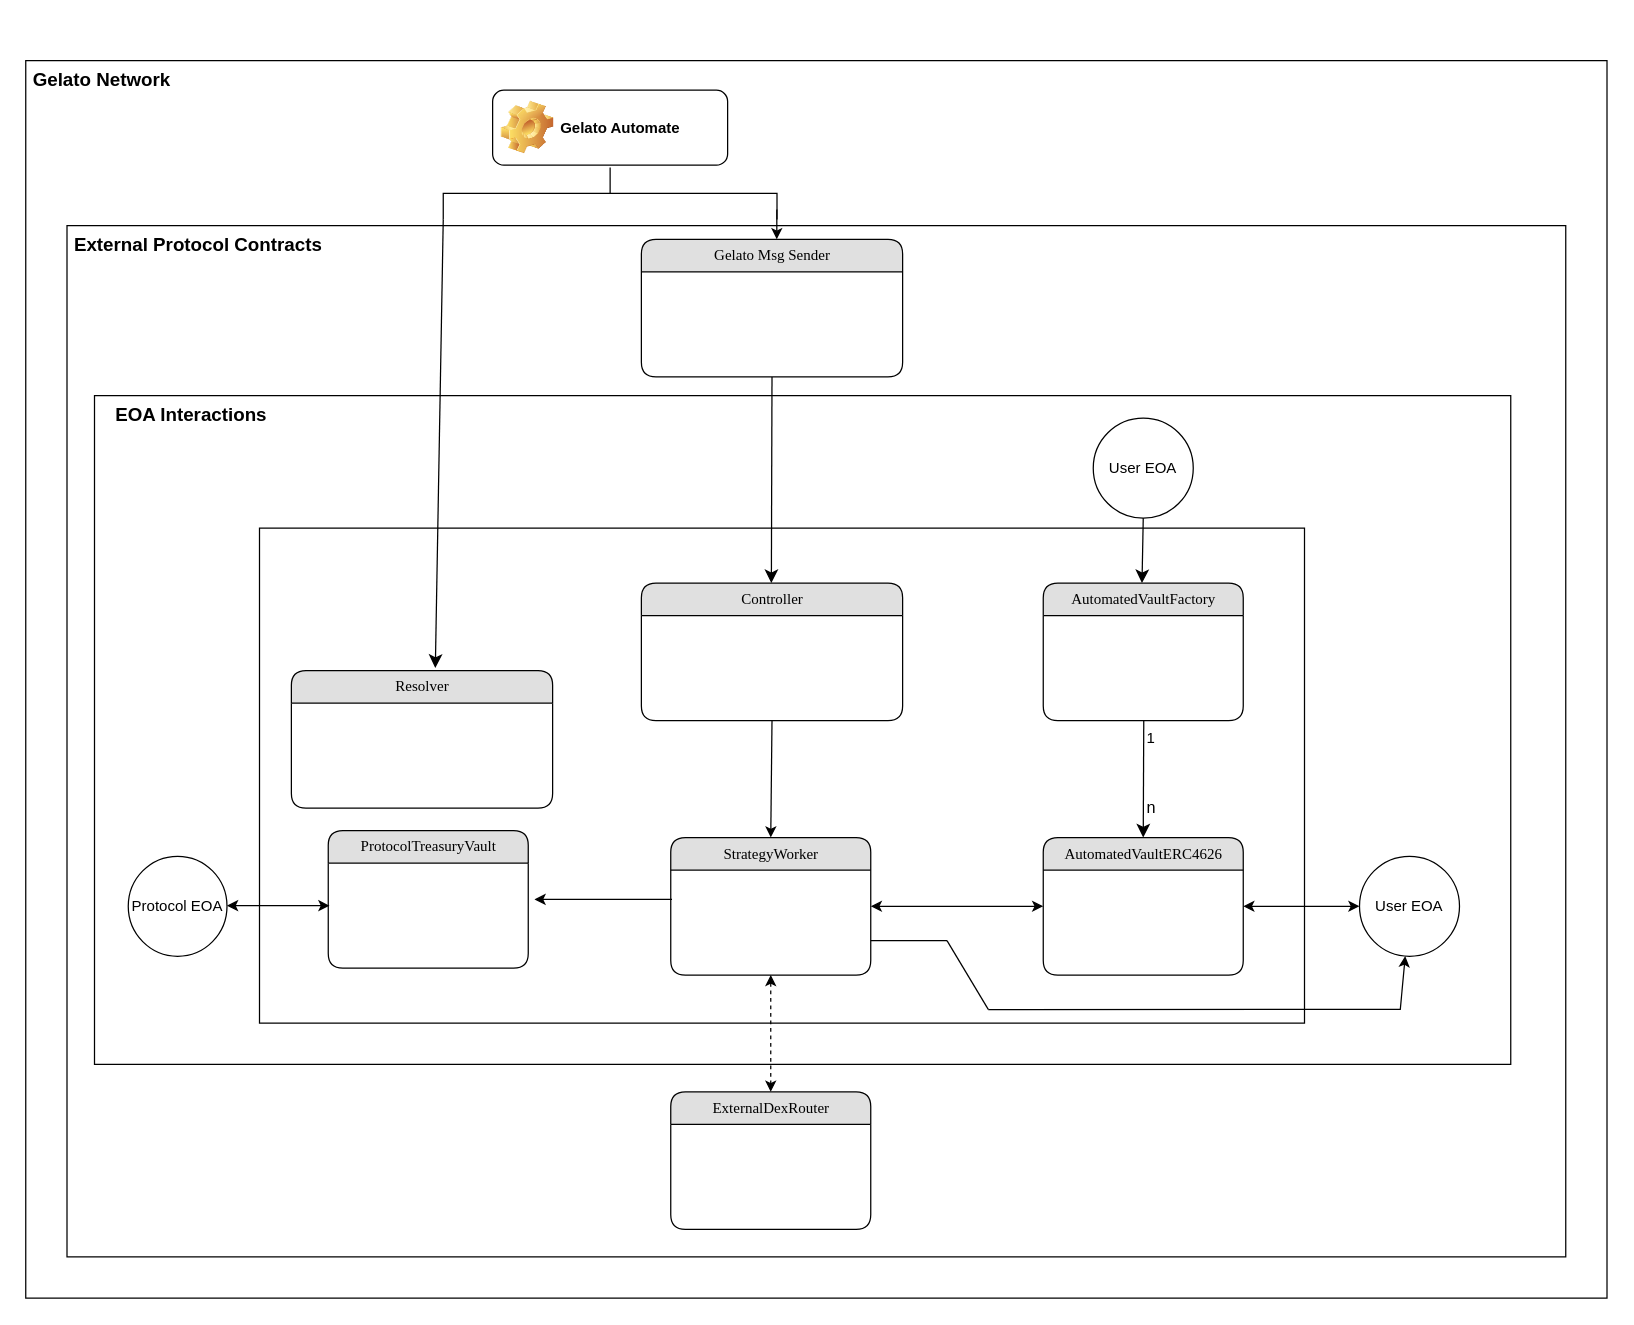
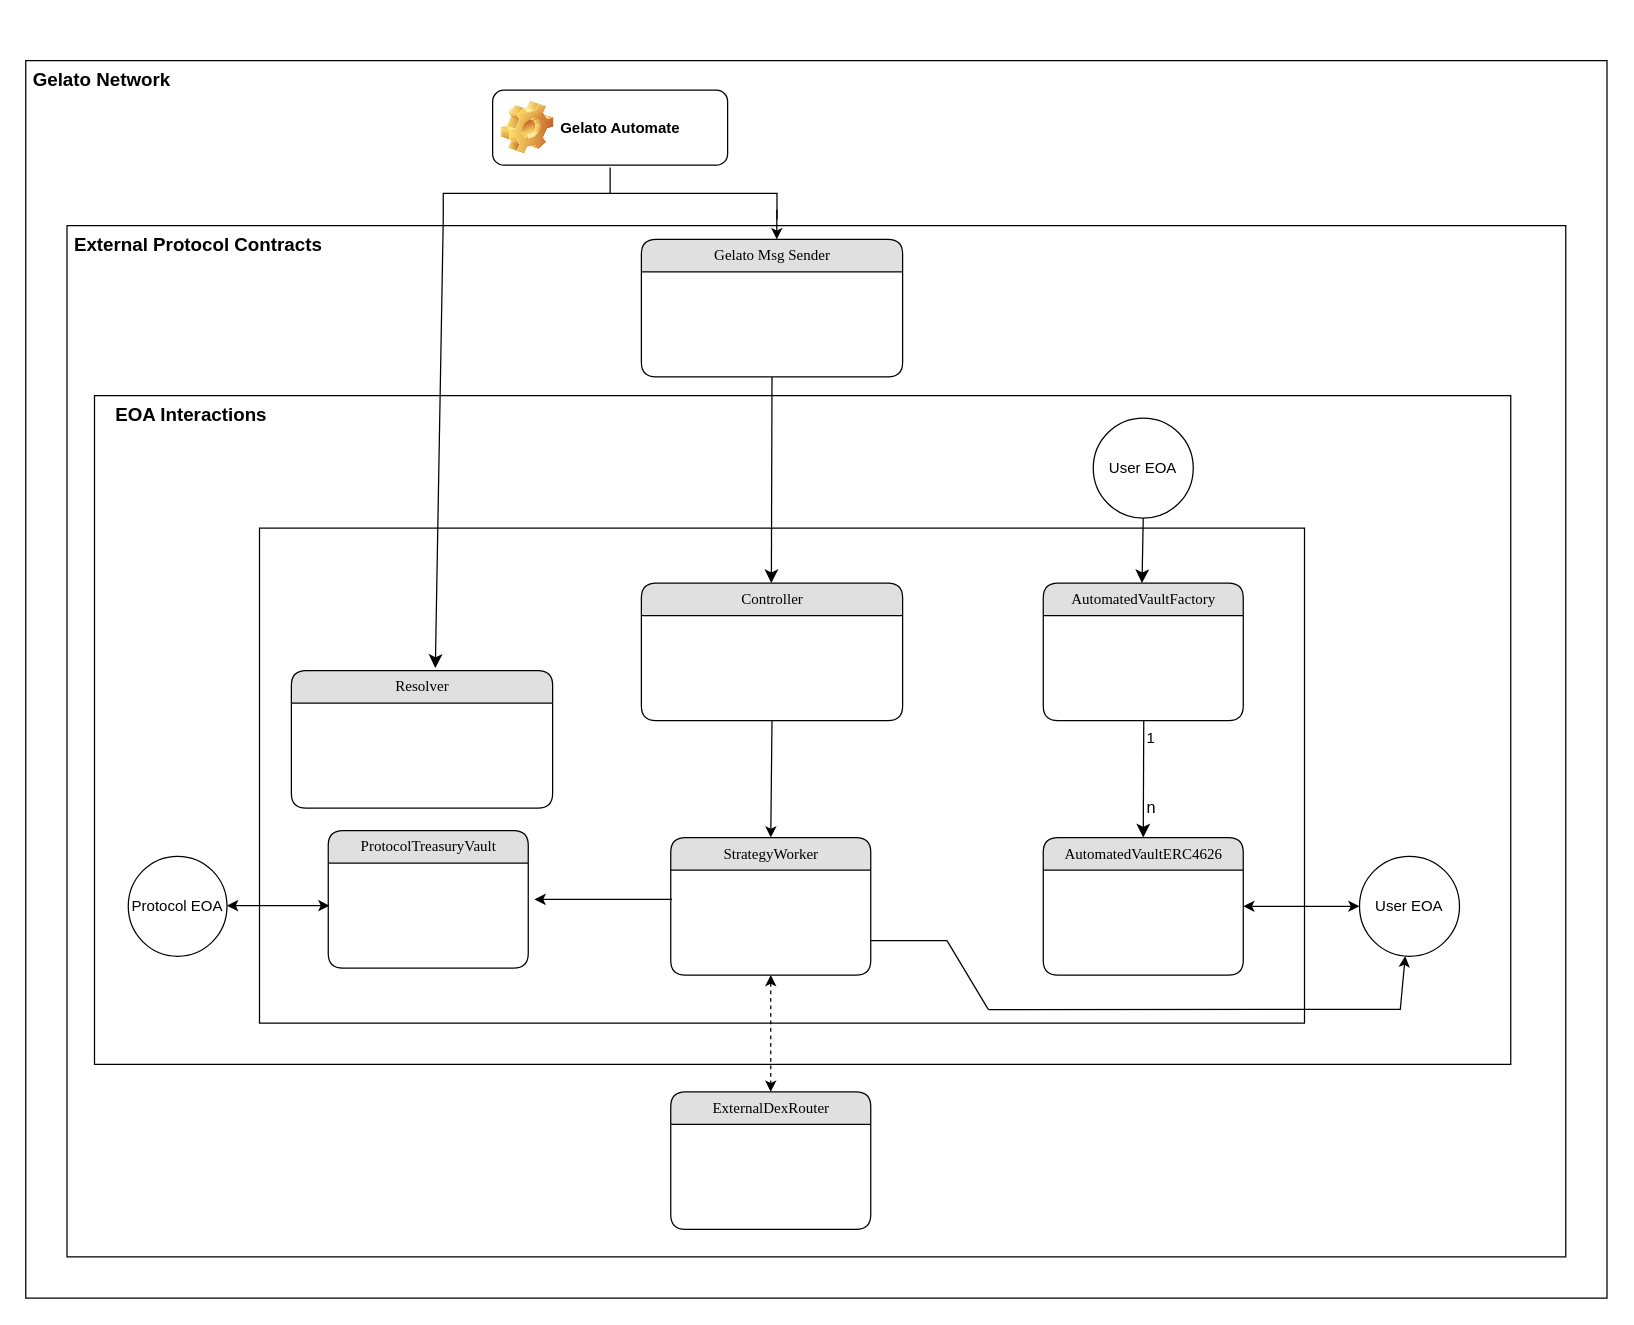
(957, 906) -> none
